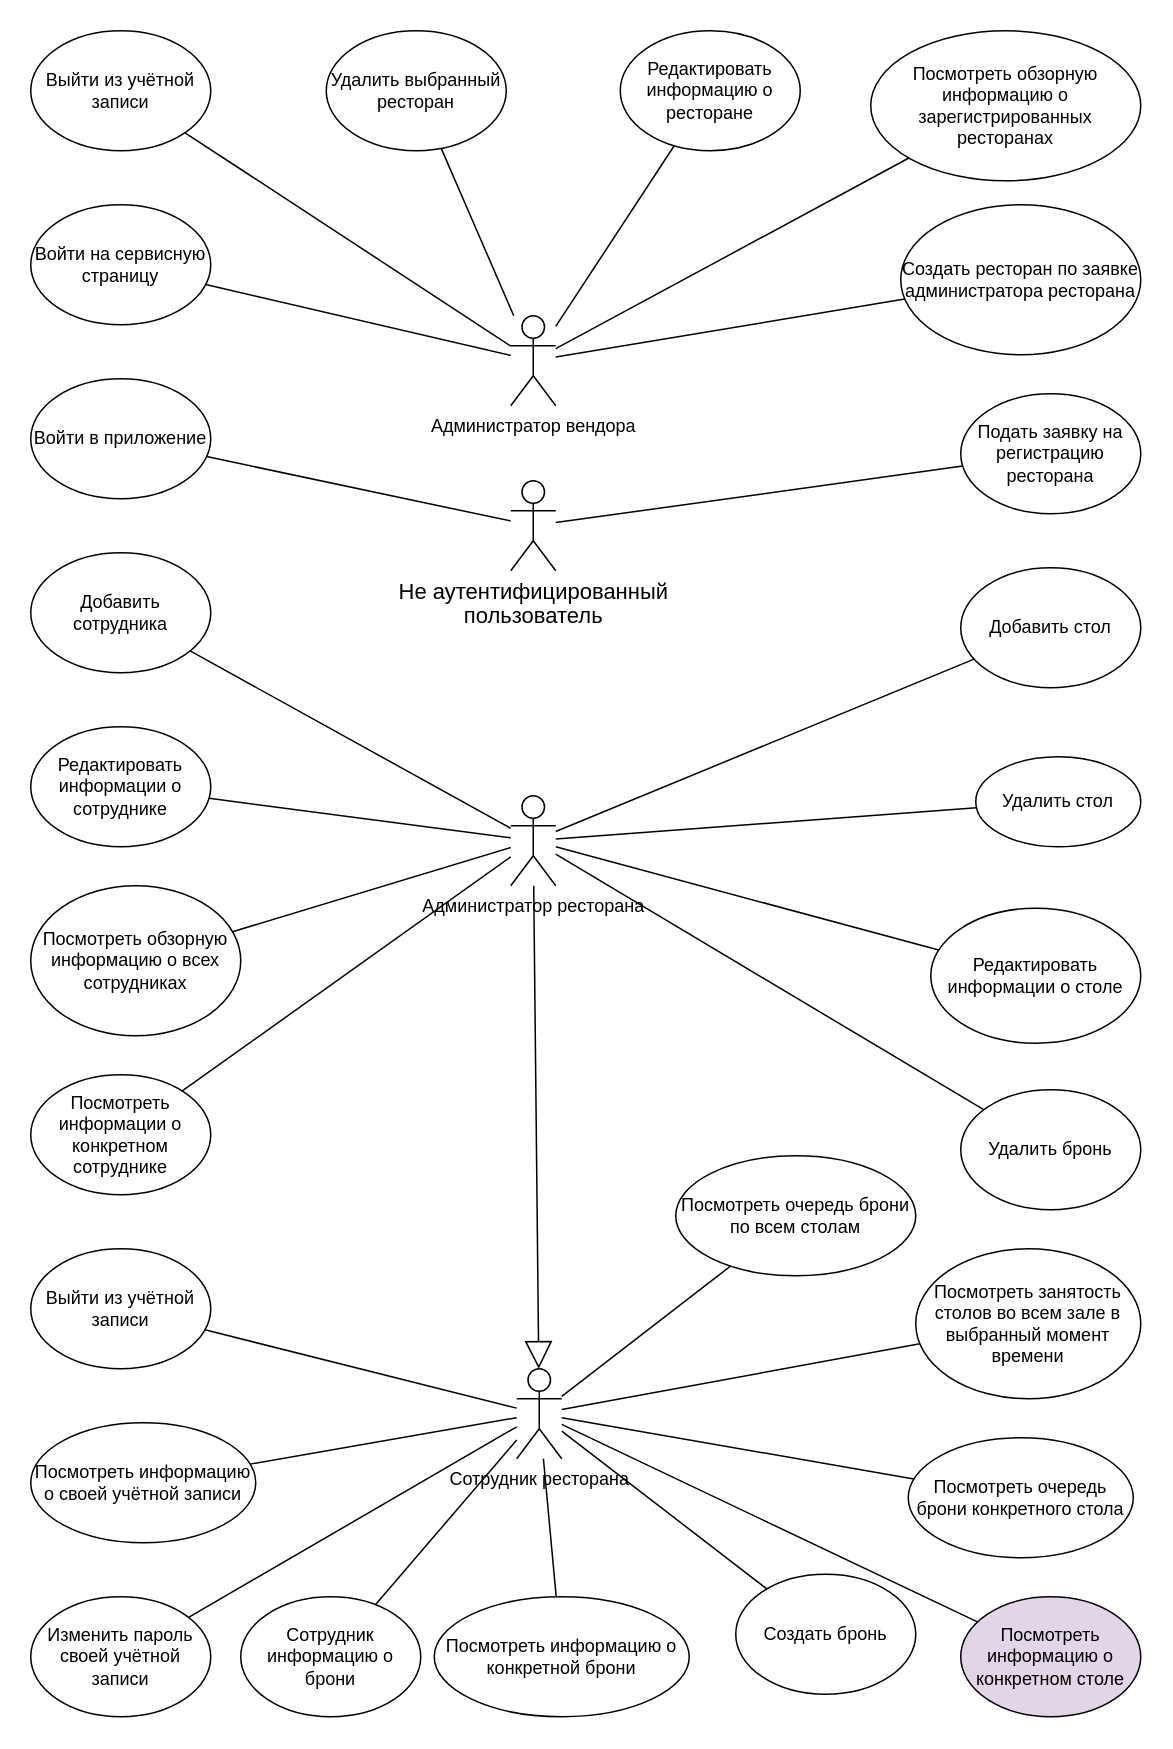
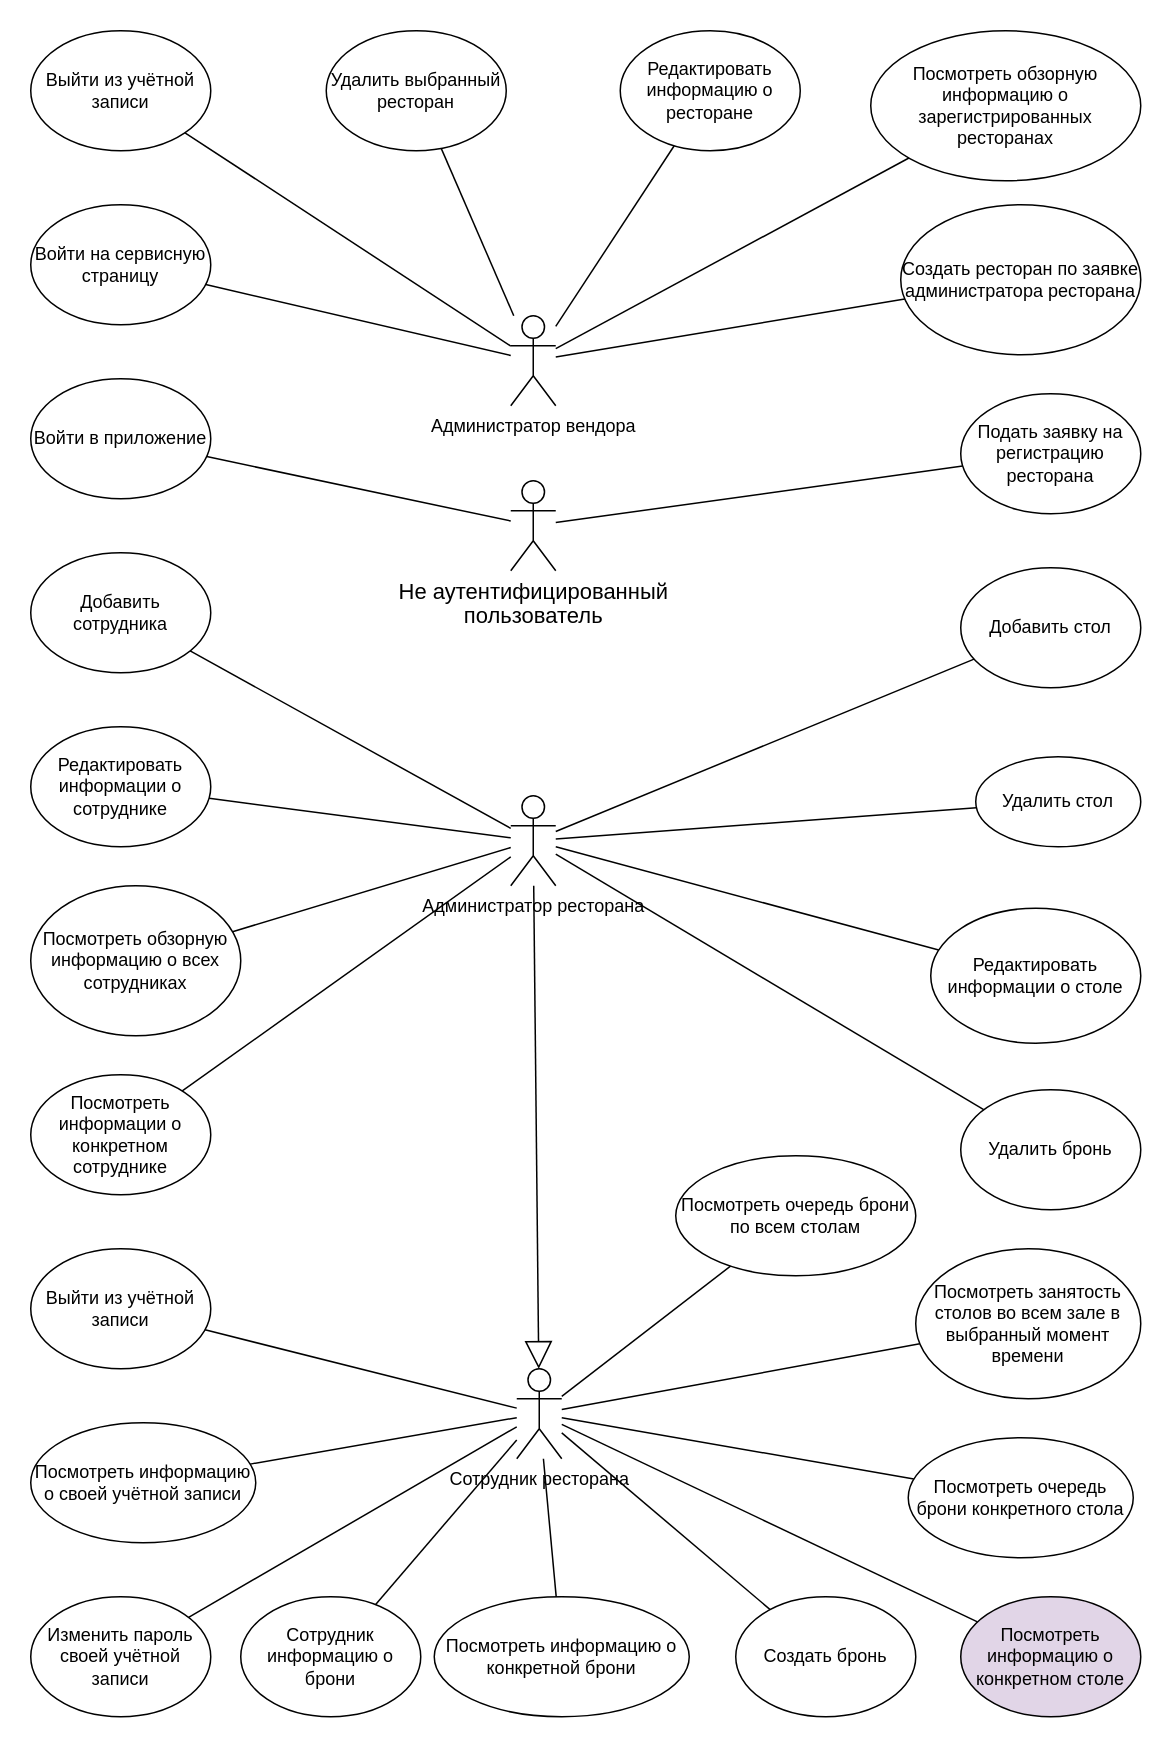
(826, 1634) -> (826, 1657)
